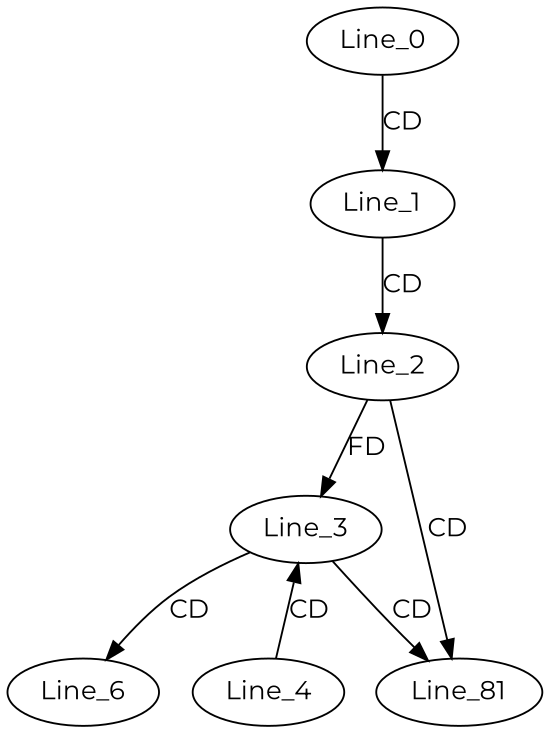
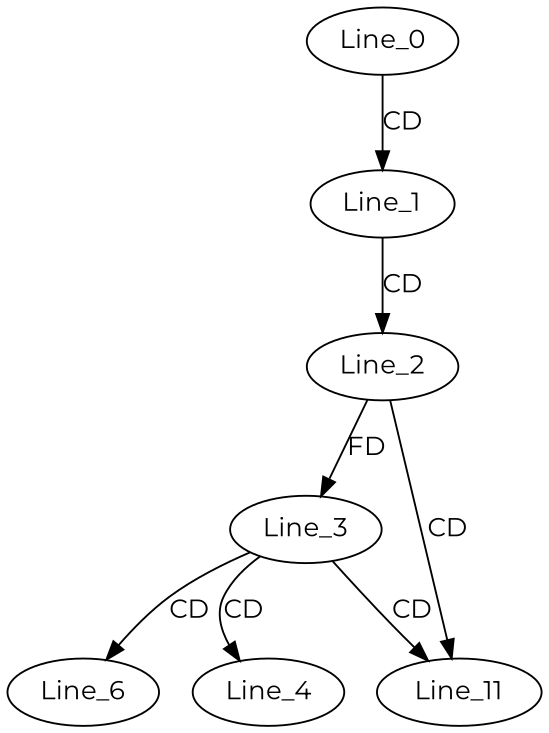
(285, 620) -> (225, 595)
(459, 692) -> (459, 692)
